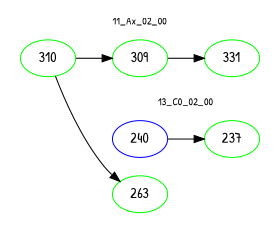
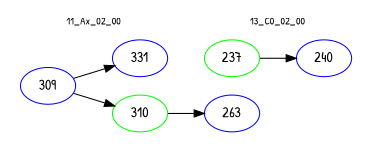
(89, 58) -> (89, 98)
(140, 58) -> (48, 86)
(232, 58) -> (140, 58)
(181, 139) -> (273, 58)
(140, 194) -> (232, 113)
